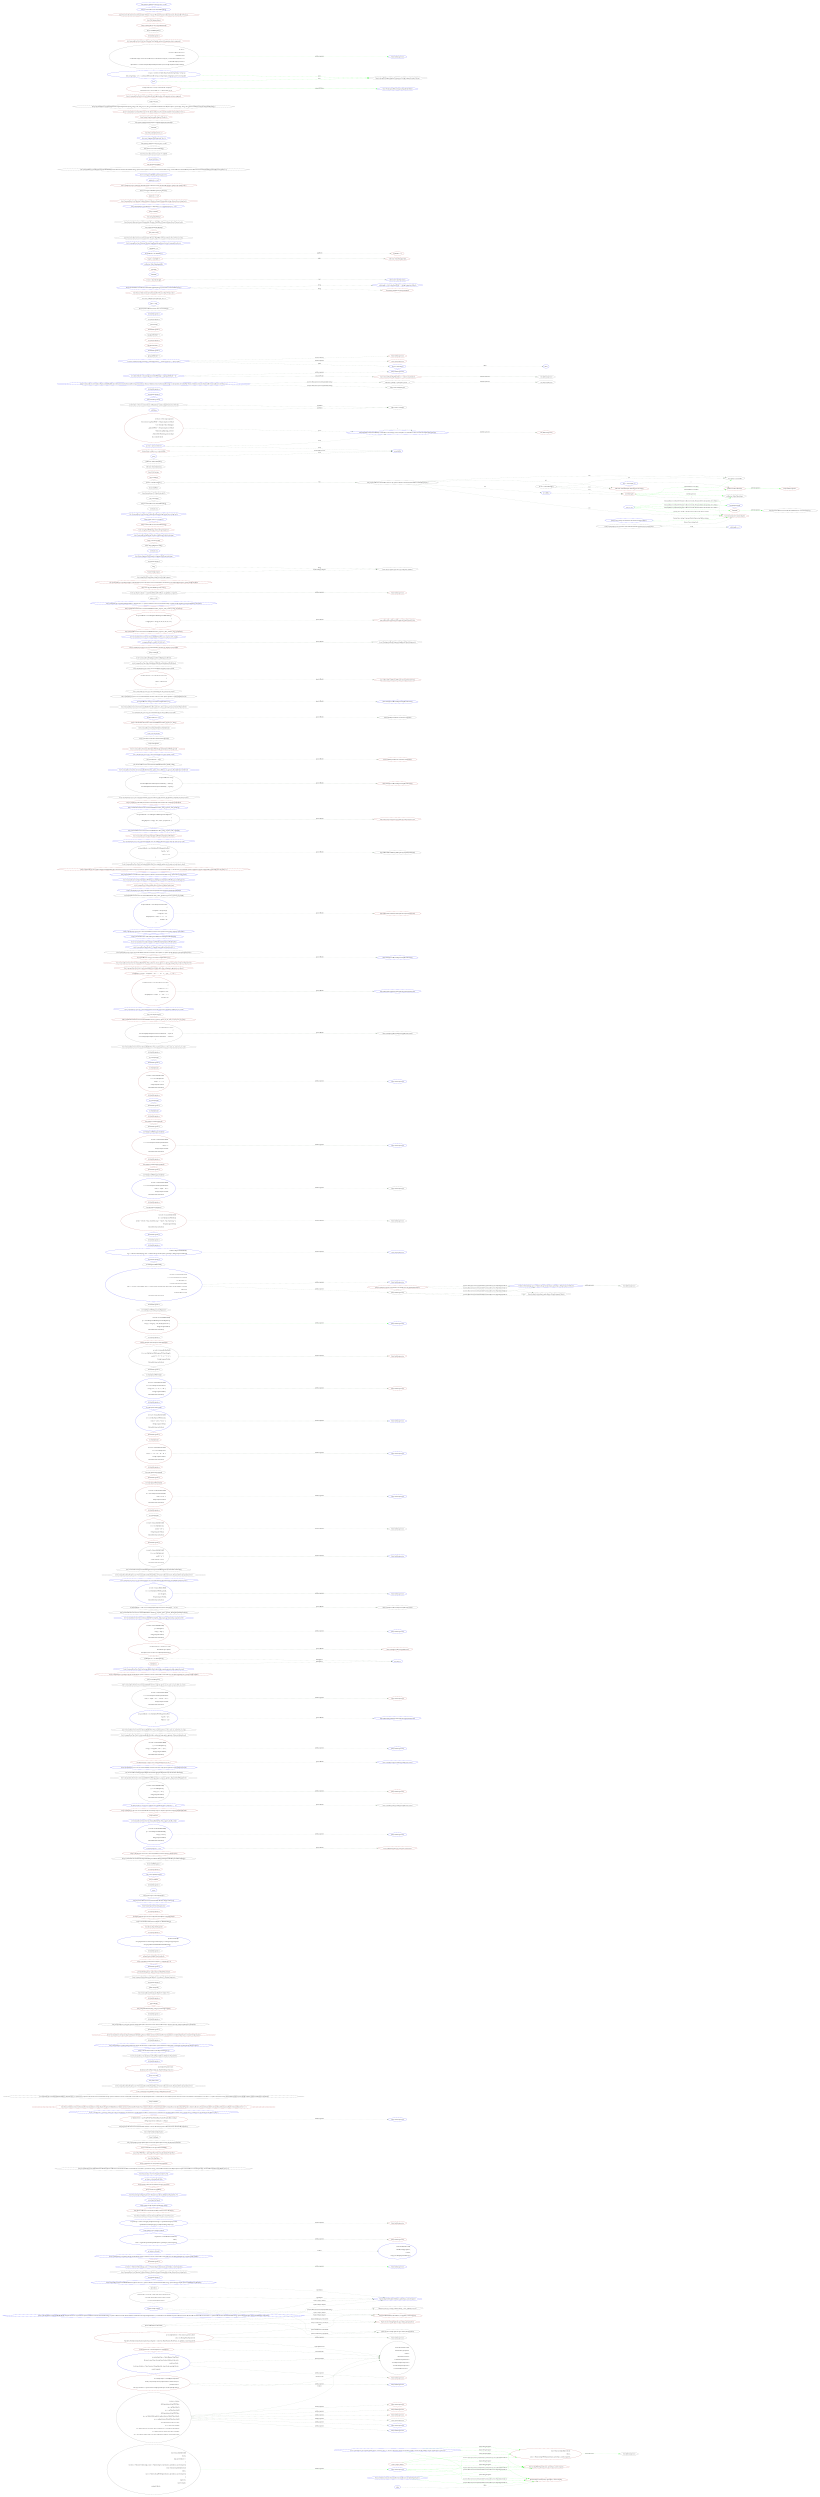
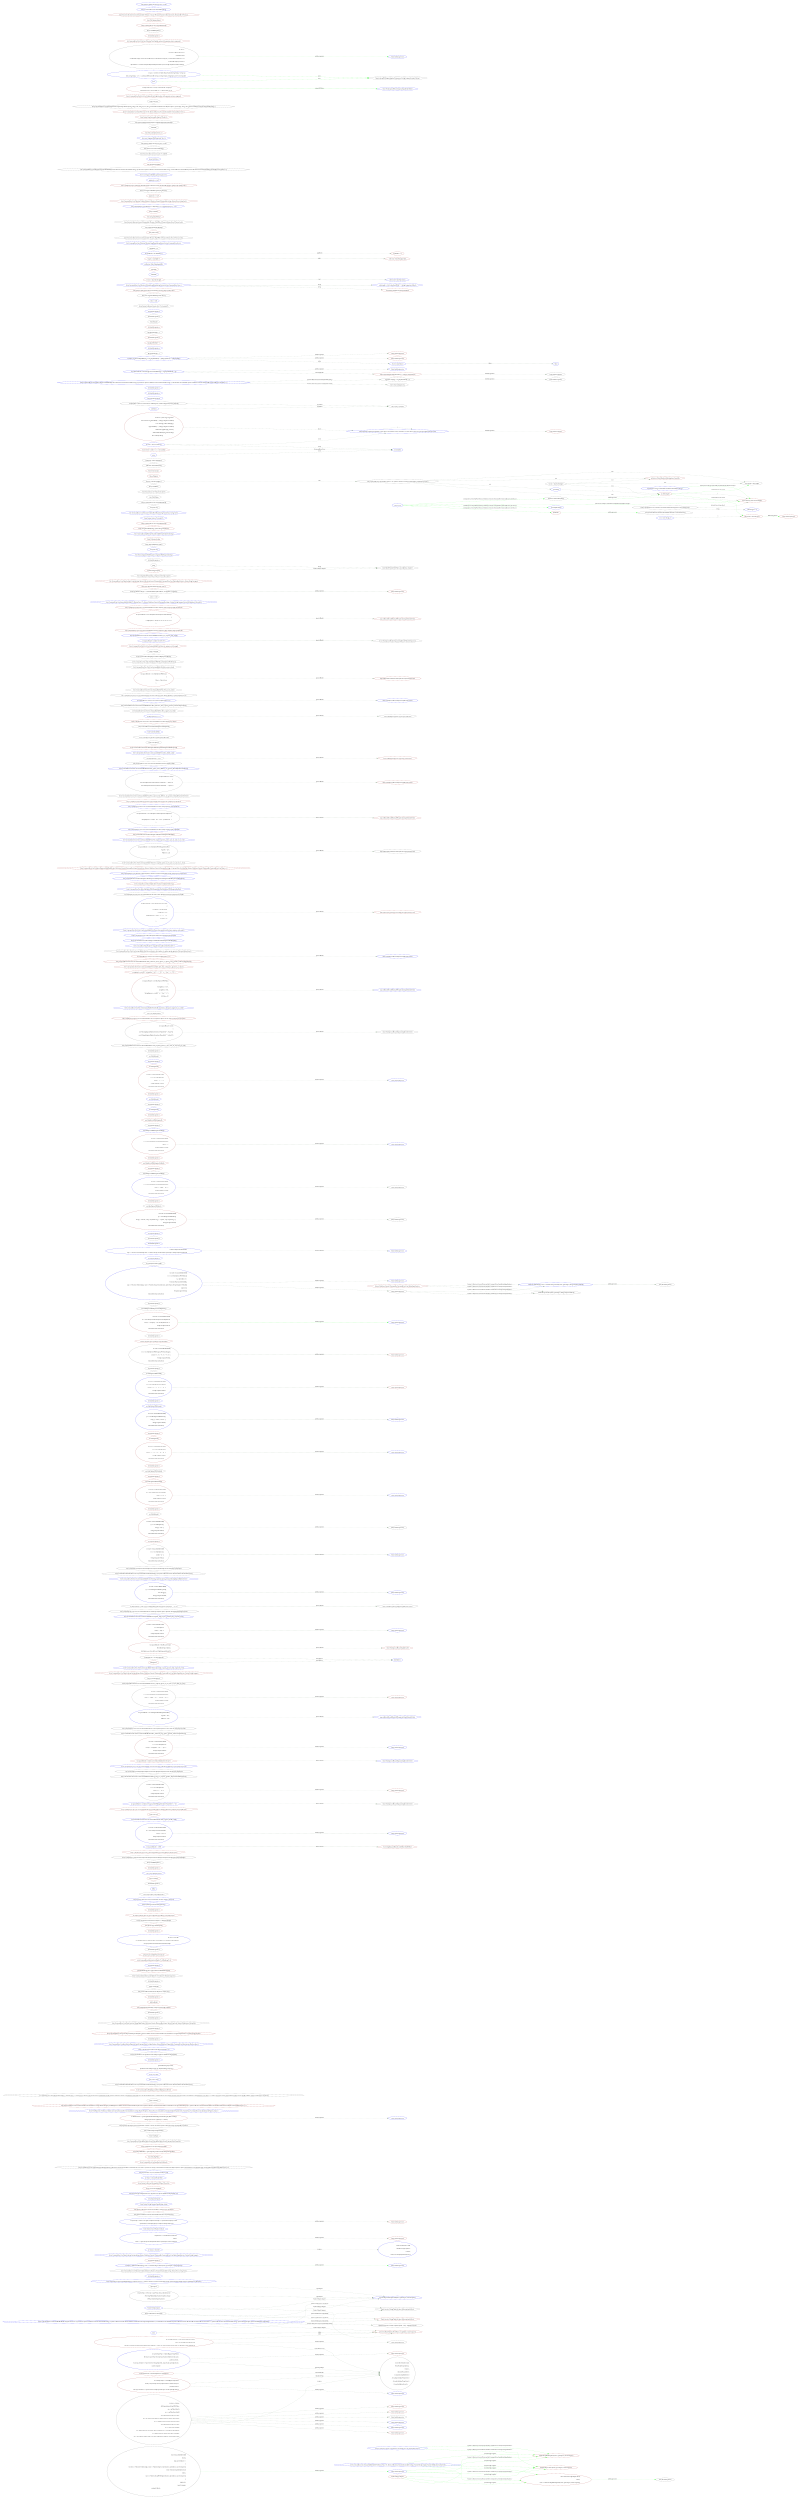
(679, 495) -> (613, 499)
(469, 2488) -> (265, 2333)
